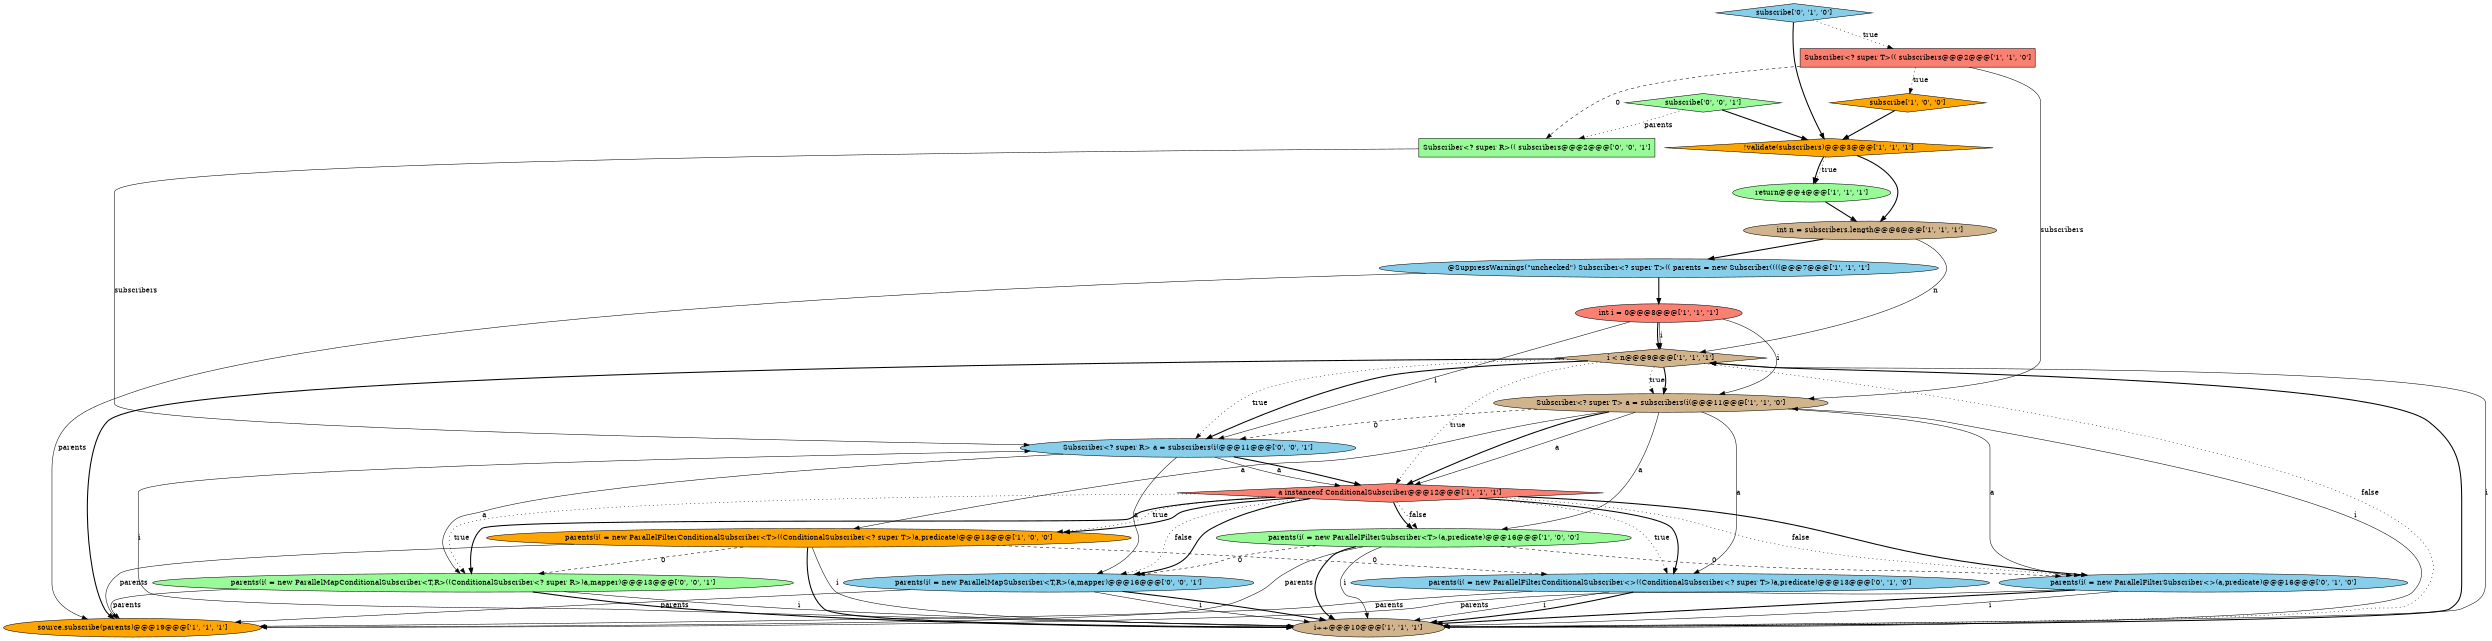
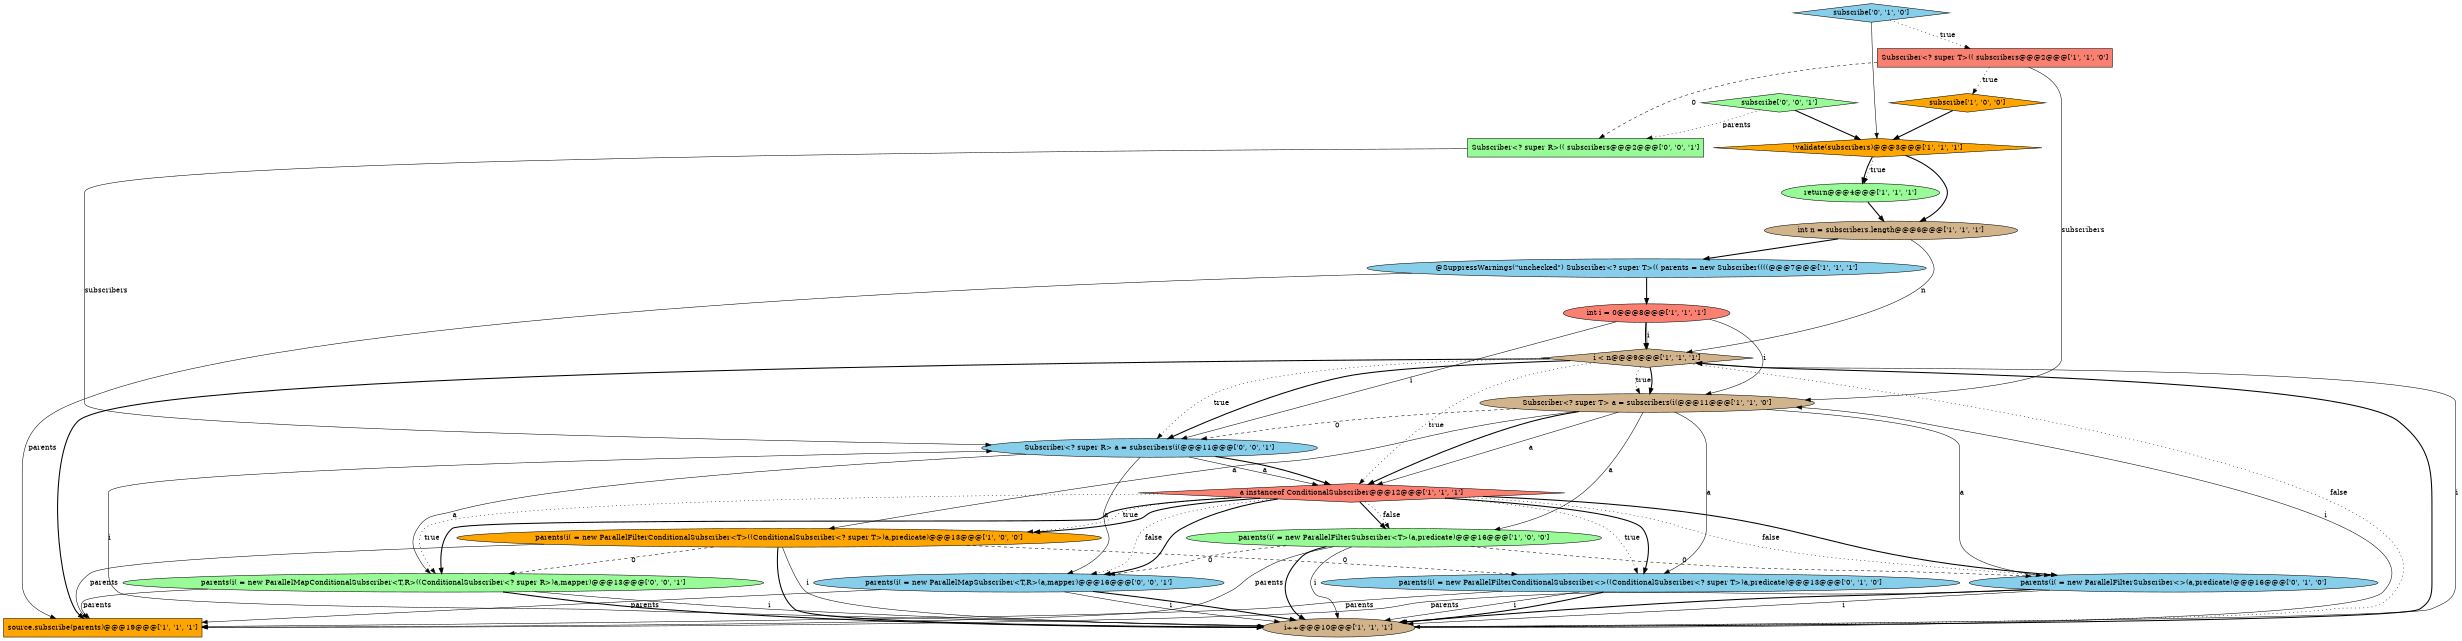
(1799, 80) -> (1873, 78)
(133, 628) -> (103, 628)
